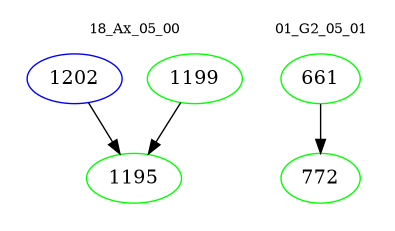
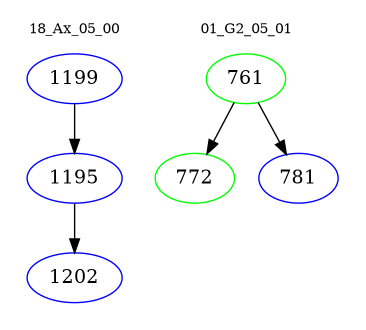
(195, 79) -> (75, 79)
(321, 79) -> (246, 79)
(100, 122) -> (75, 221)
(134, 178) -> (75, 178)
none -> (298, 178)
